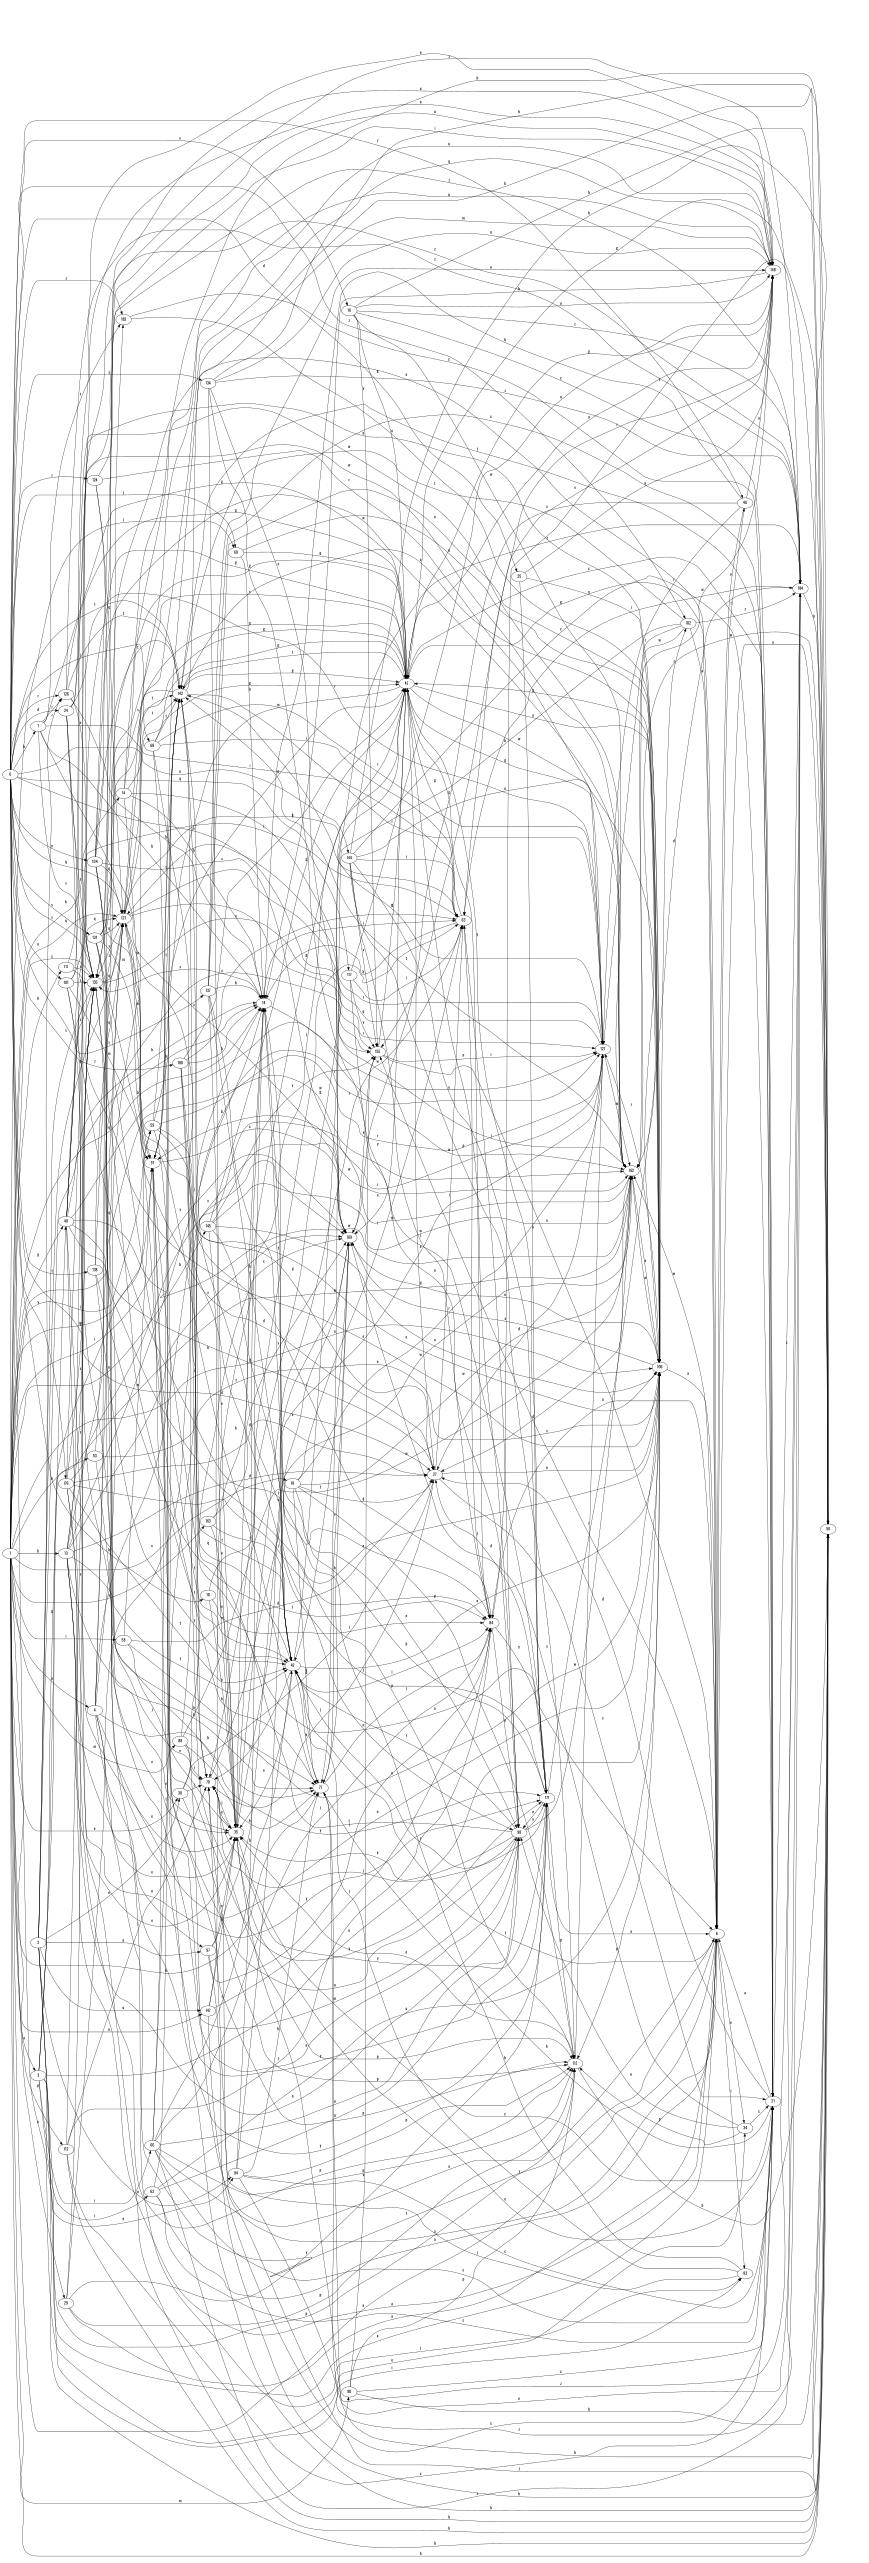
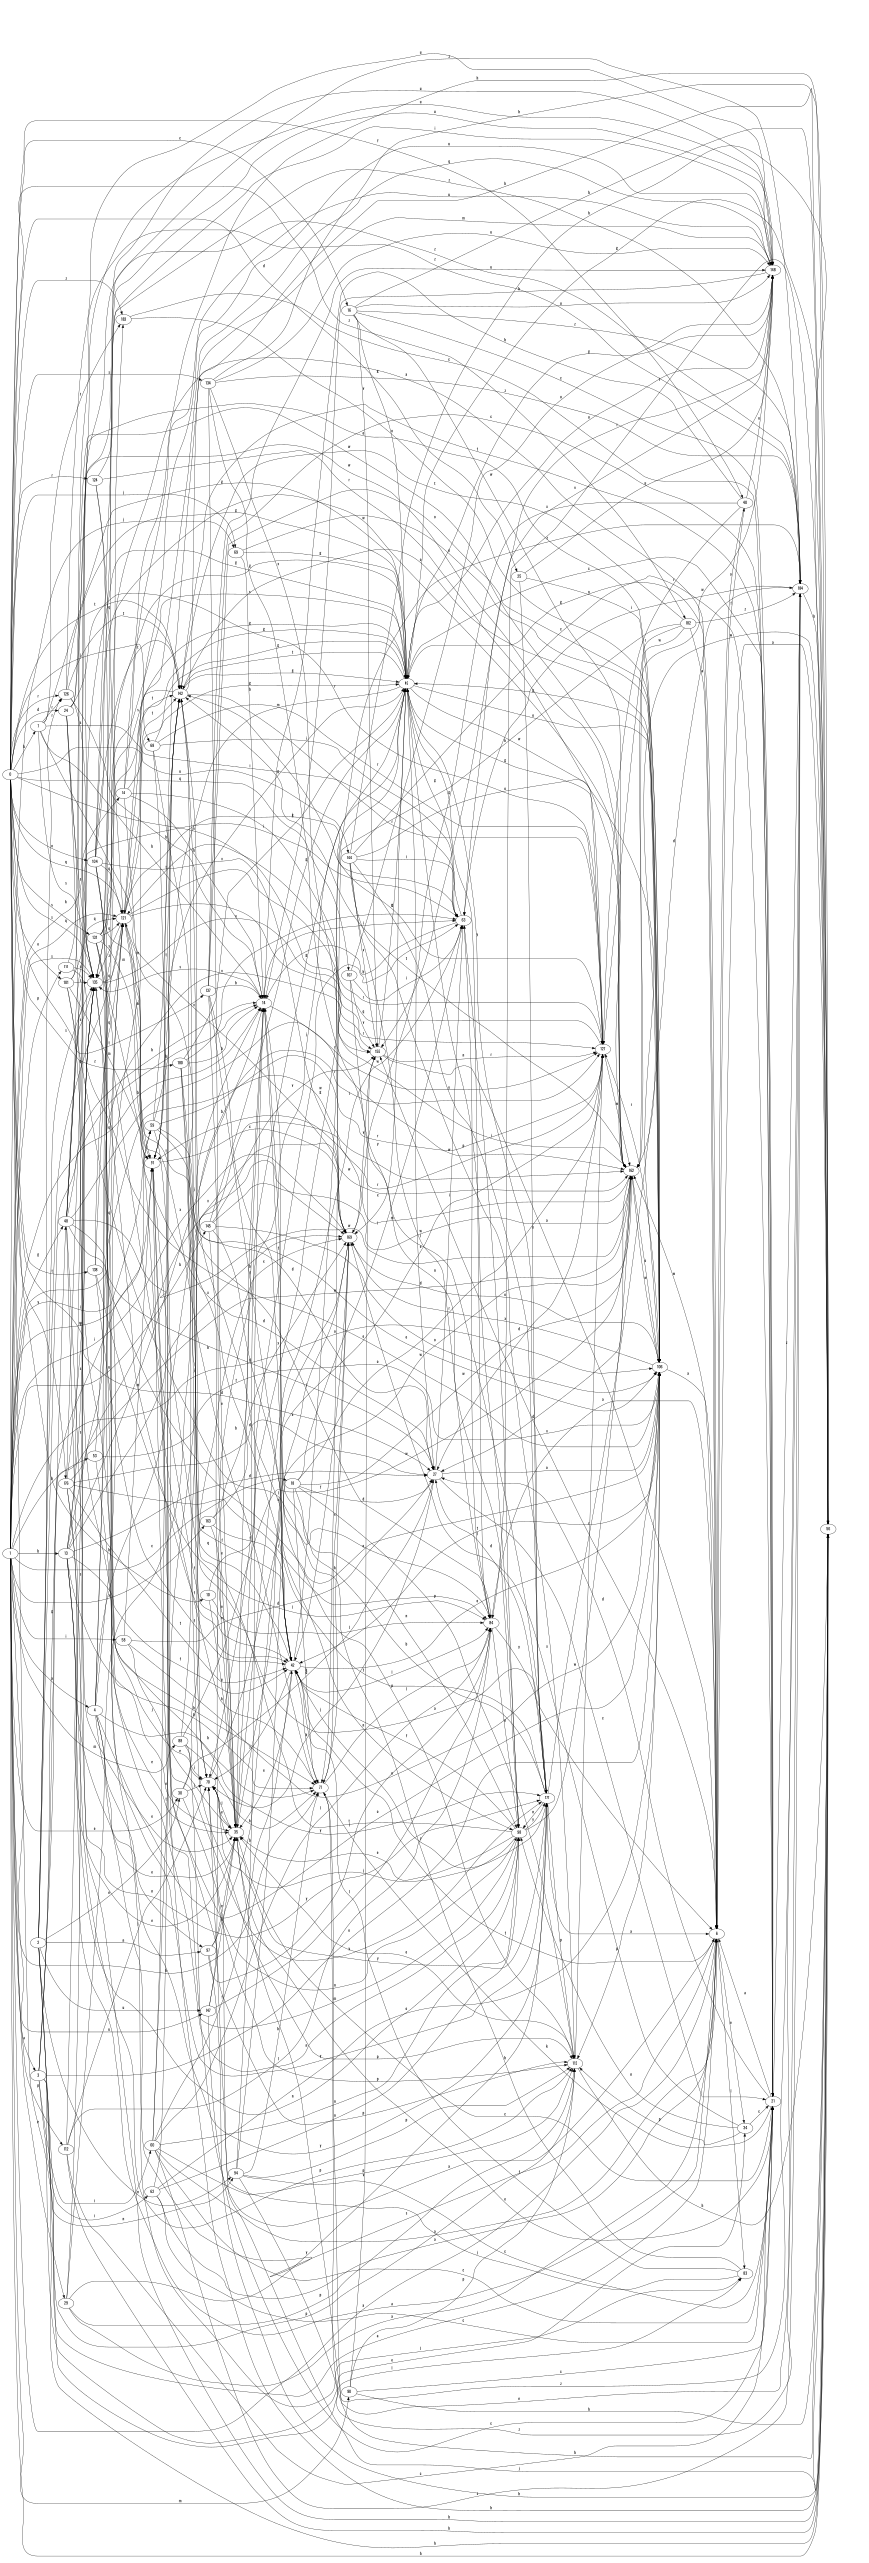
(166, 721) -> none
(349, 975) -> (349, 975)
(662, 1032) -> (518, 1522)
